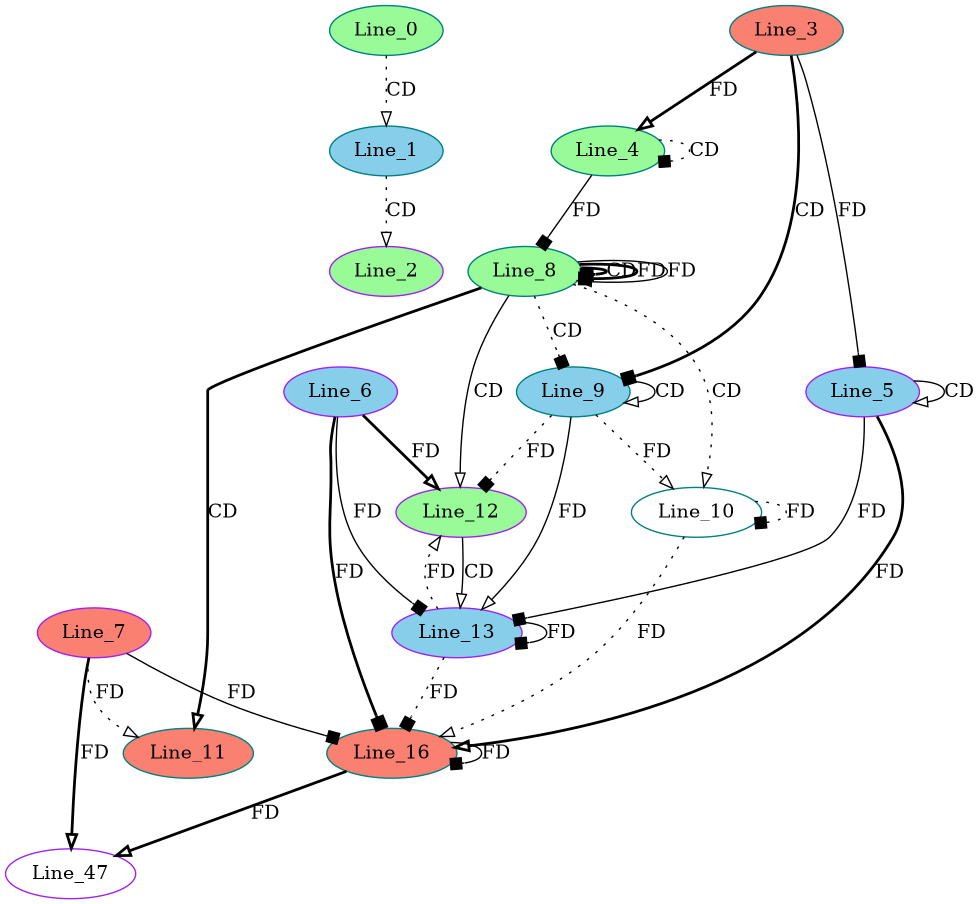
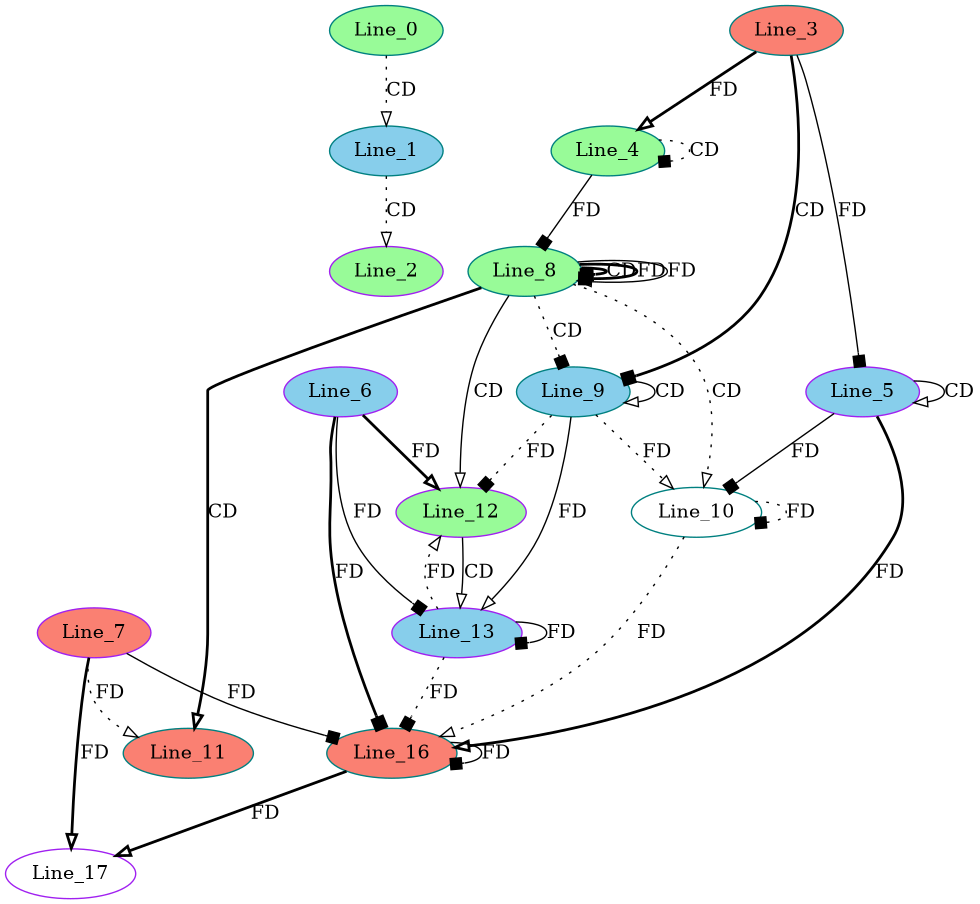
(743, 569) -> (786, 448)
(71, 874) -> (71, 874)
